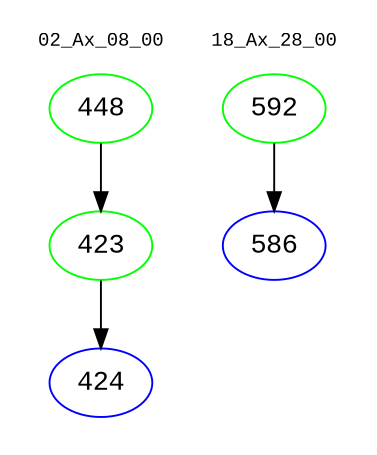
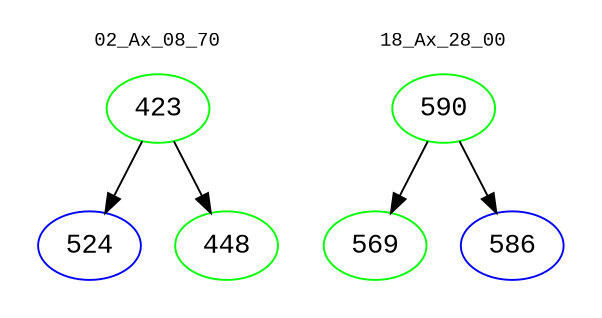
(102, 41) -> (158, 41)
(274, 109) -> (444, 109)
(101, 168) -> (188, 169)
none -> (375, 246)
(101, 383) -> (89, 246)
